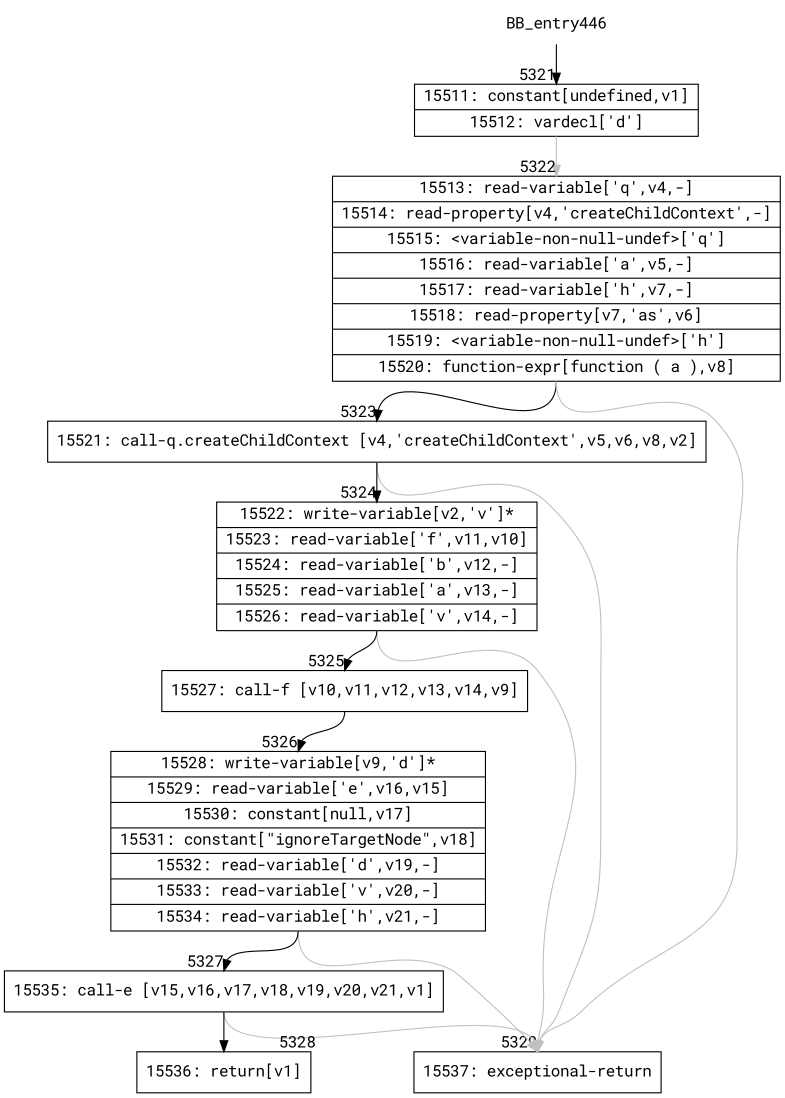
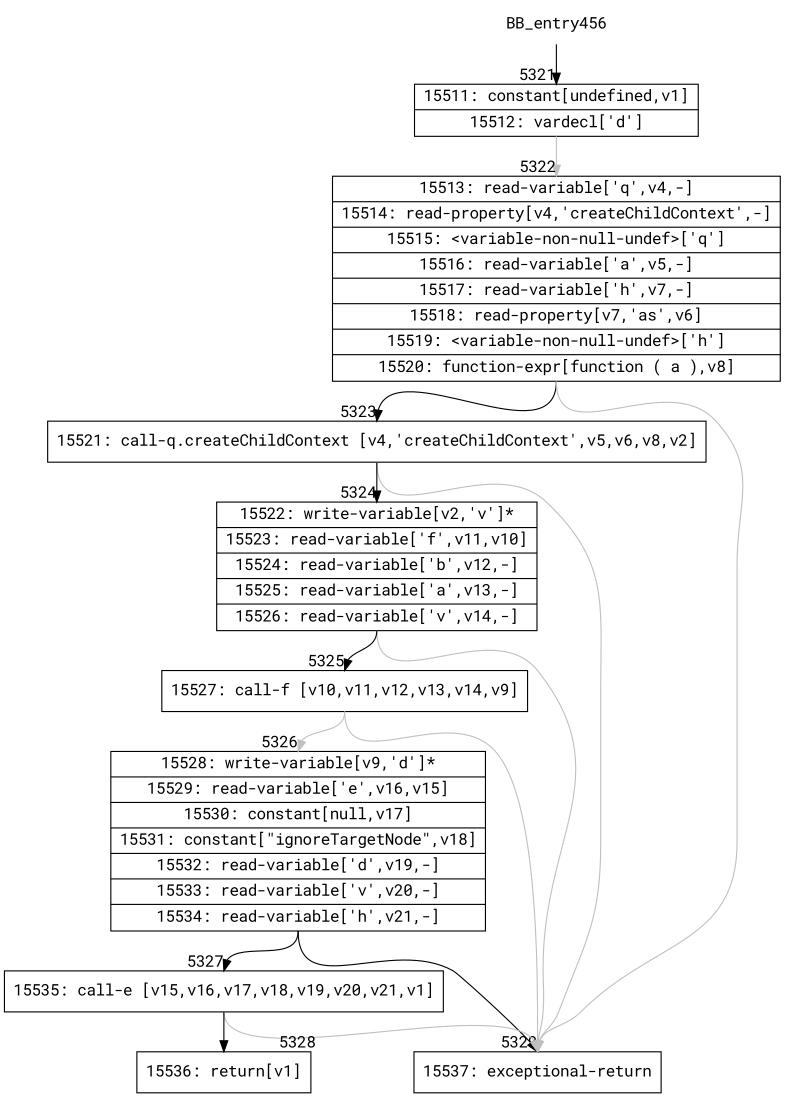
(556, 24) -> (556, 24)
(327, 730) -> (327, 730)
none -> (520, 807)
(418, 961) -> (418, 961)
